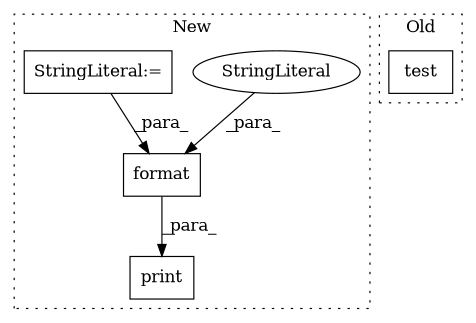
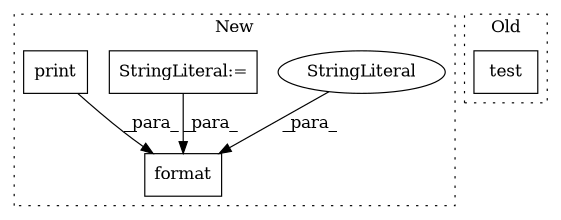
(162, 220) -> (110, 121)
